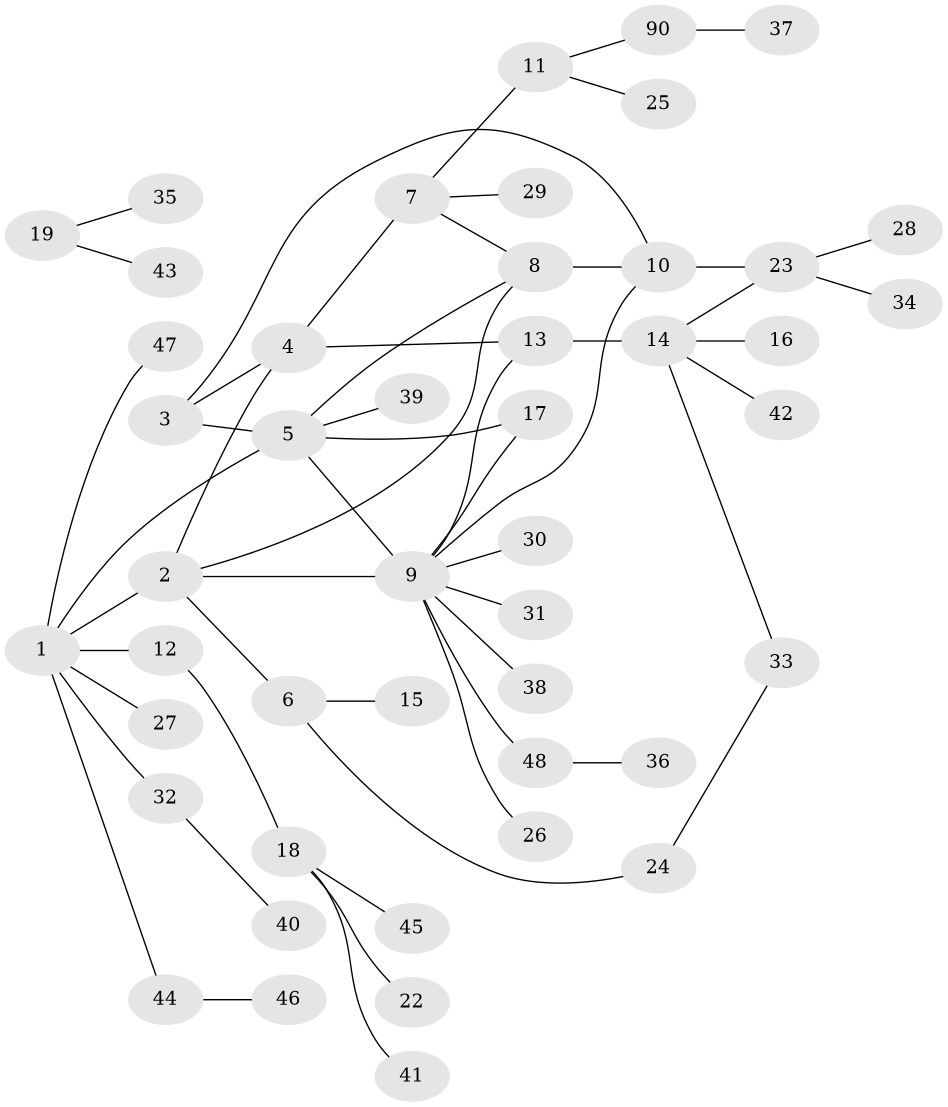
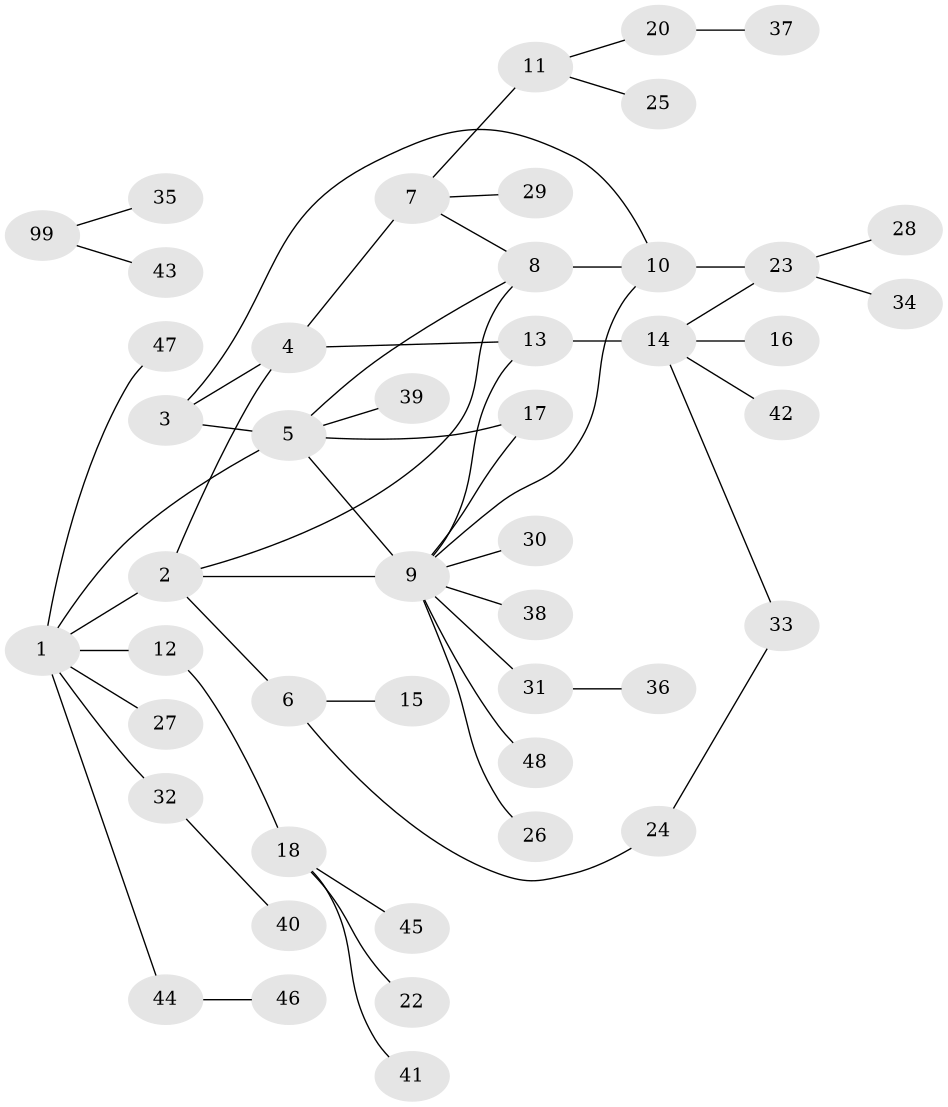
(659, 30) -> (659, 30)
(42, 236) -> (42, 236)
(597, 763) -> (597, 689)
